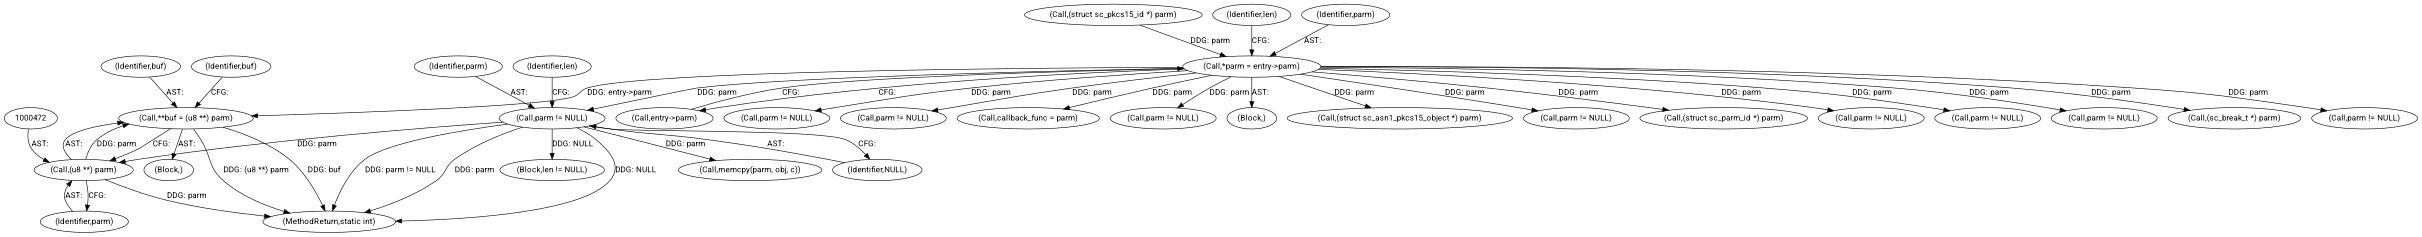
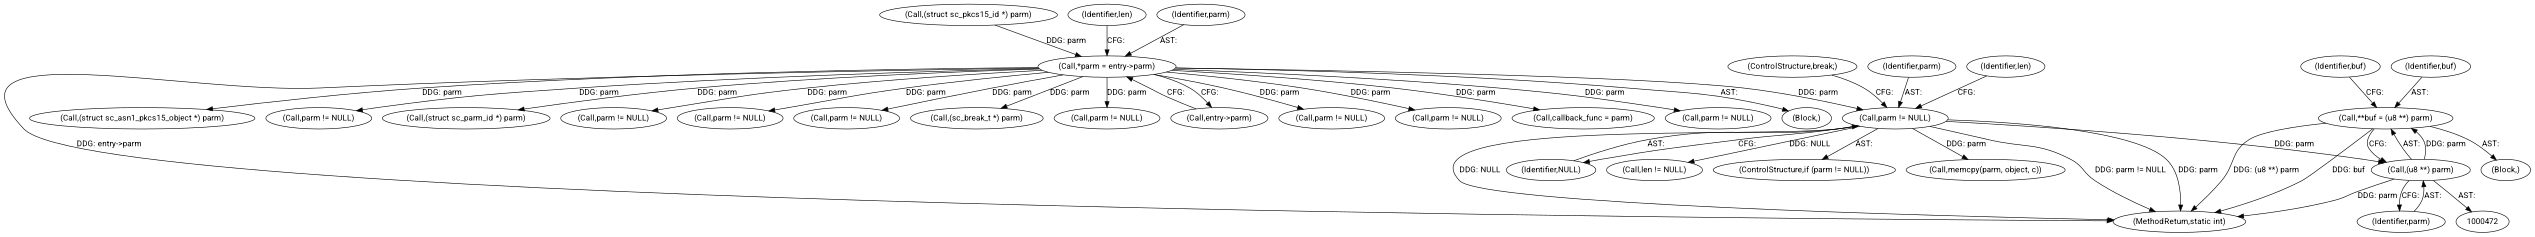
none -> (1792, 67)
(718, 76) -> (523, 186)
(31, 147) -> (2450, 194)
(552, 170) -> (1655, 170)
(750, 170) -> (1986, 170)
none -> (1804, 170)
